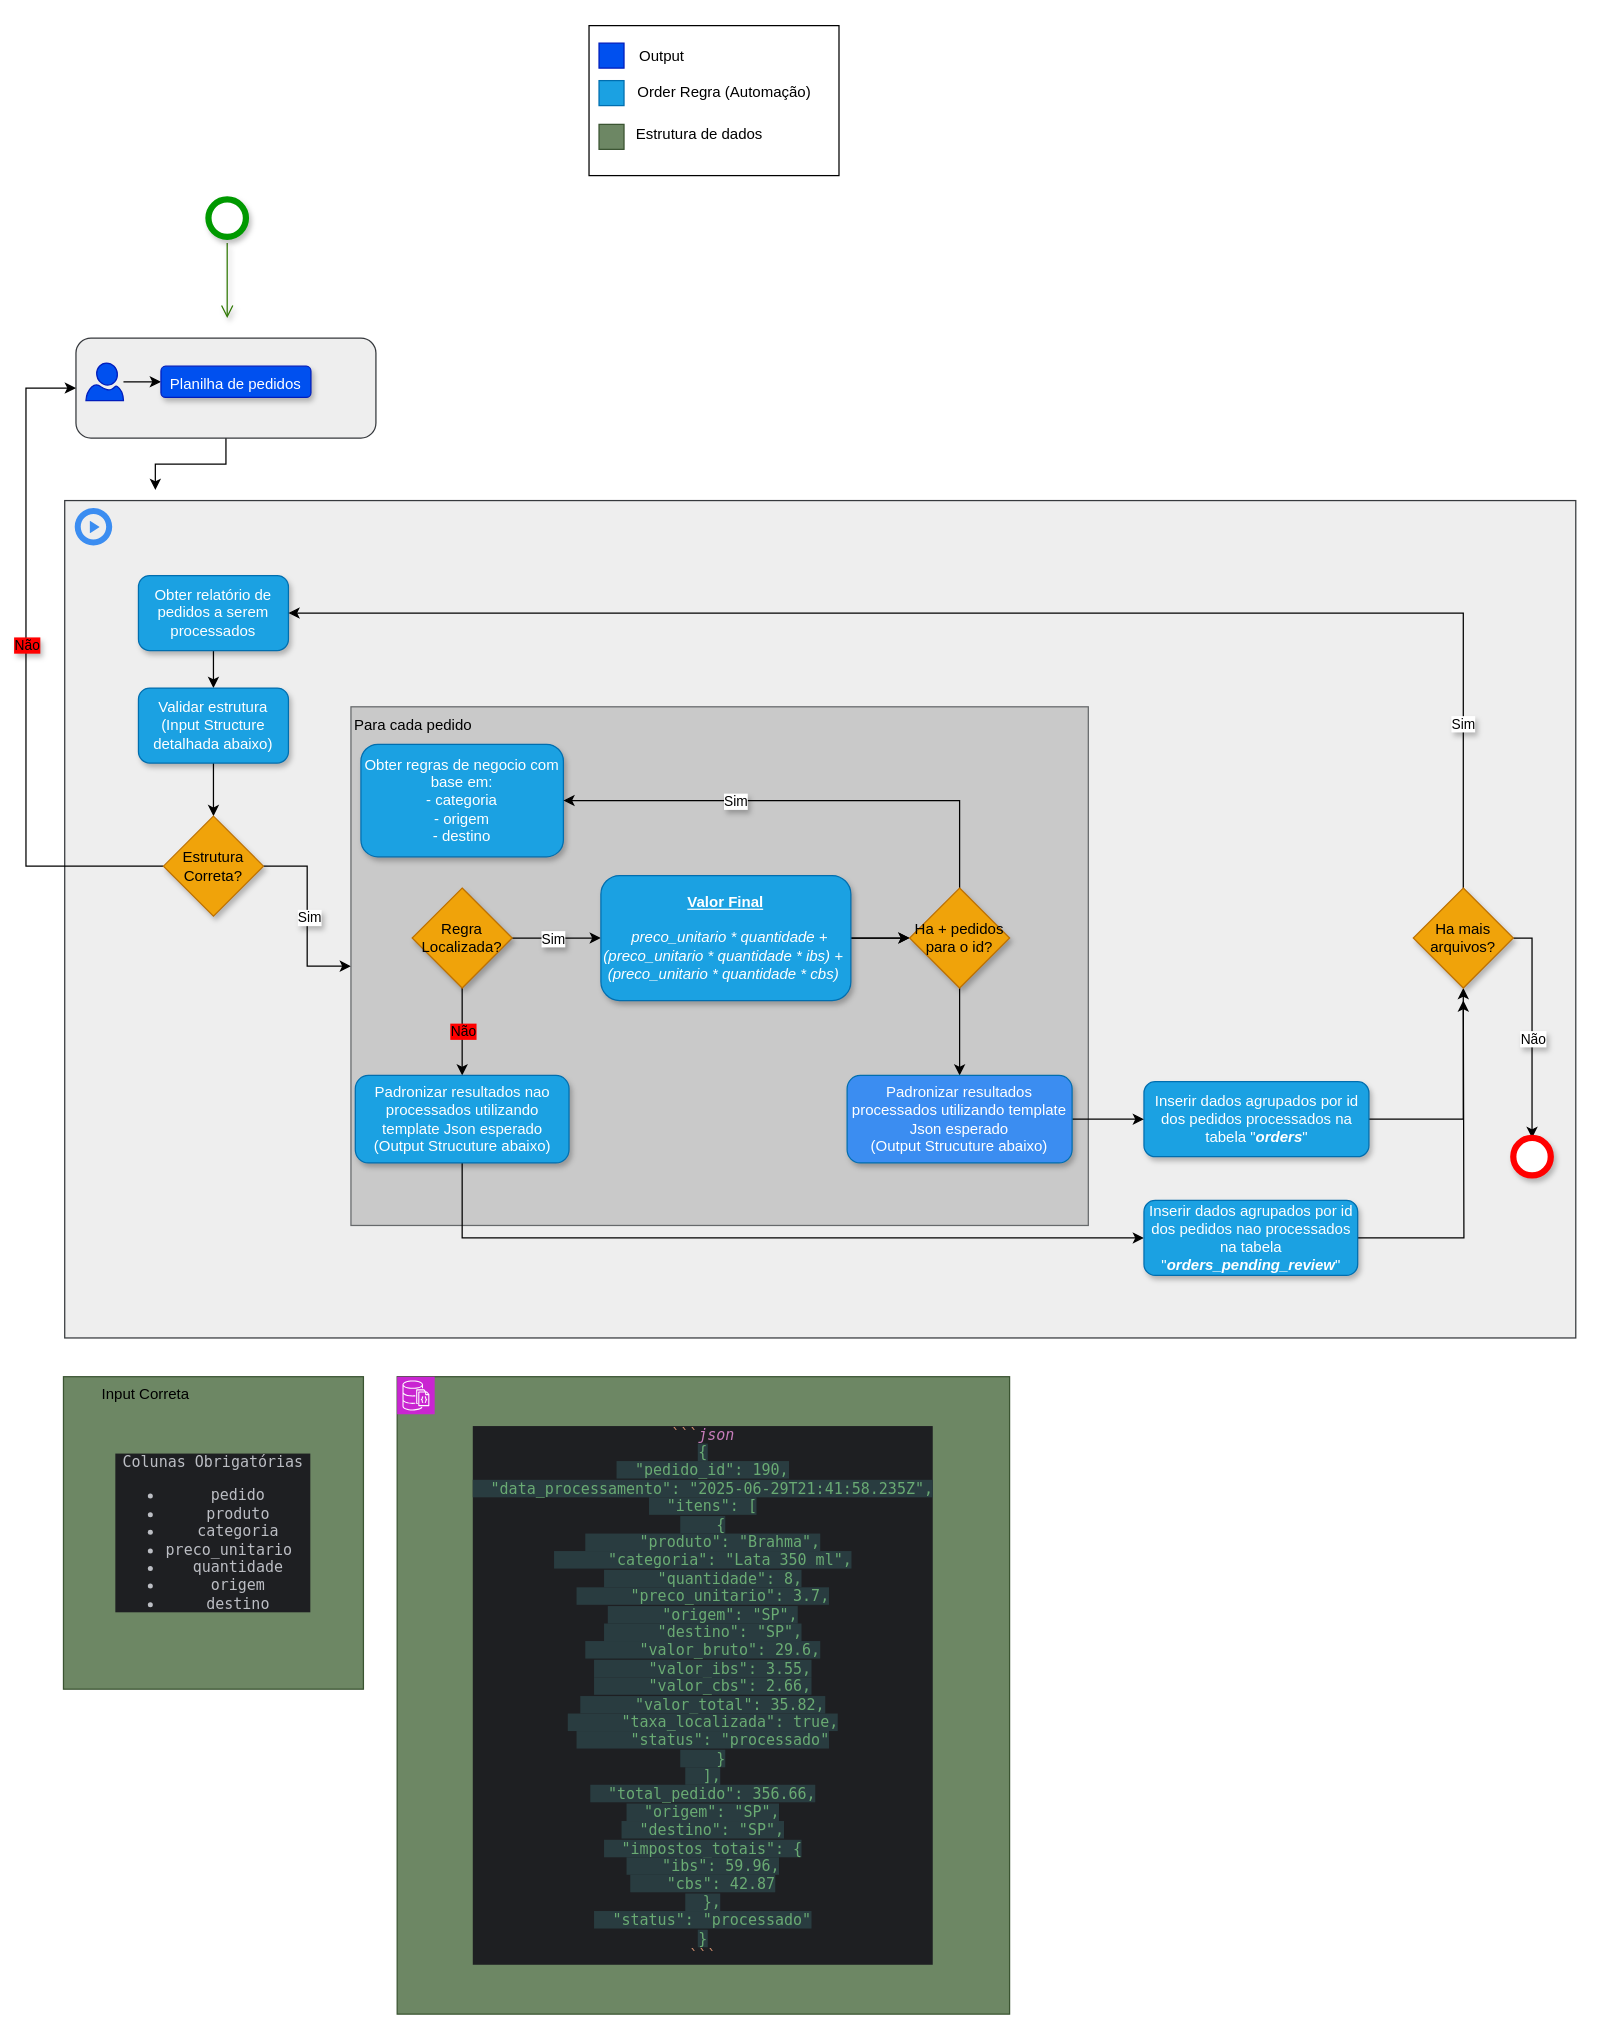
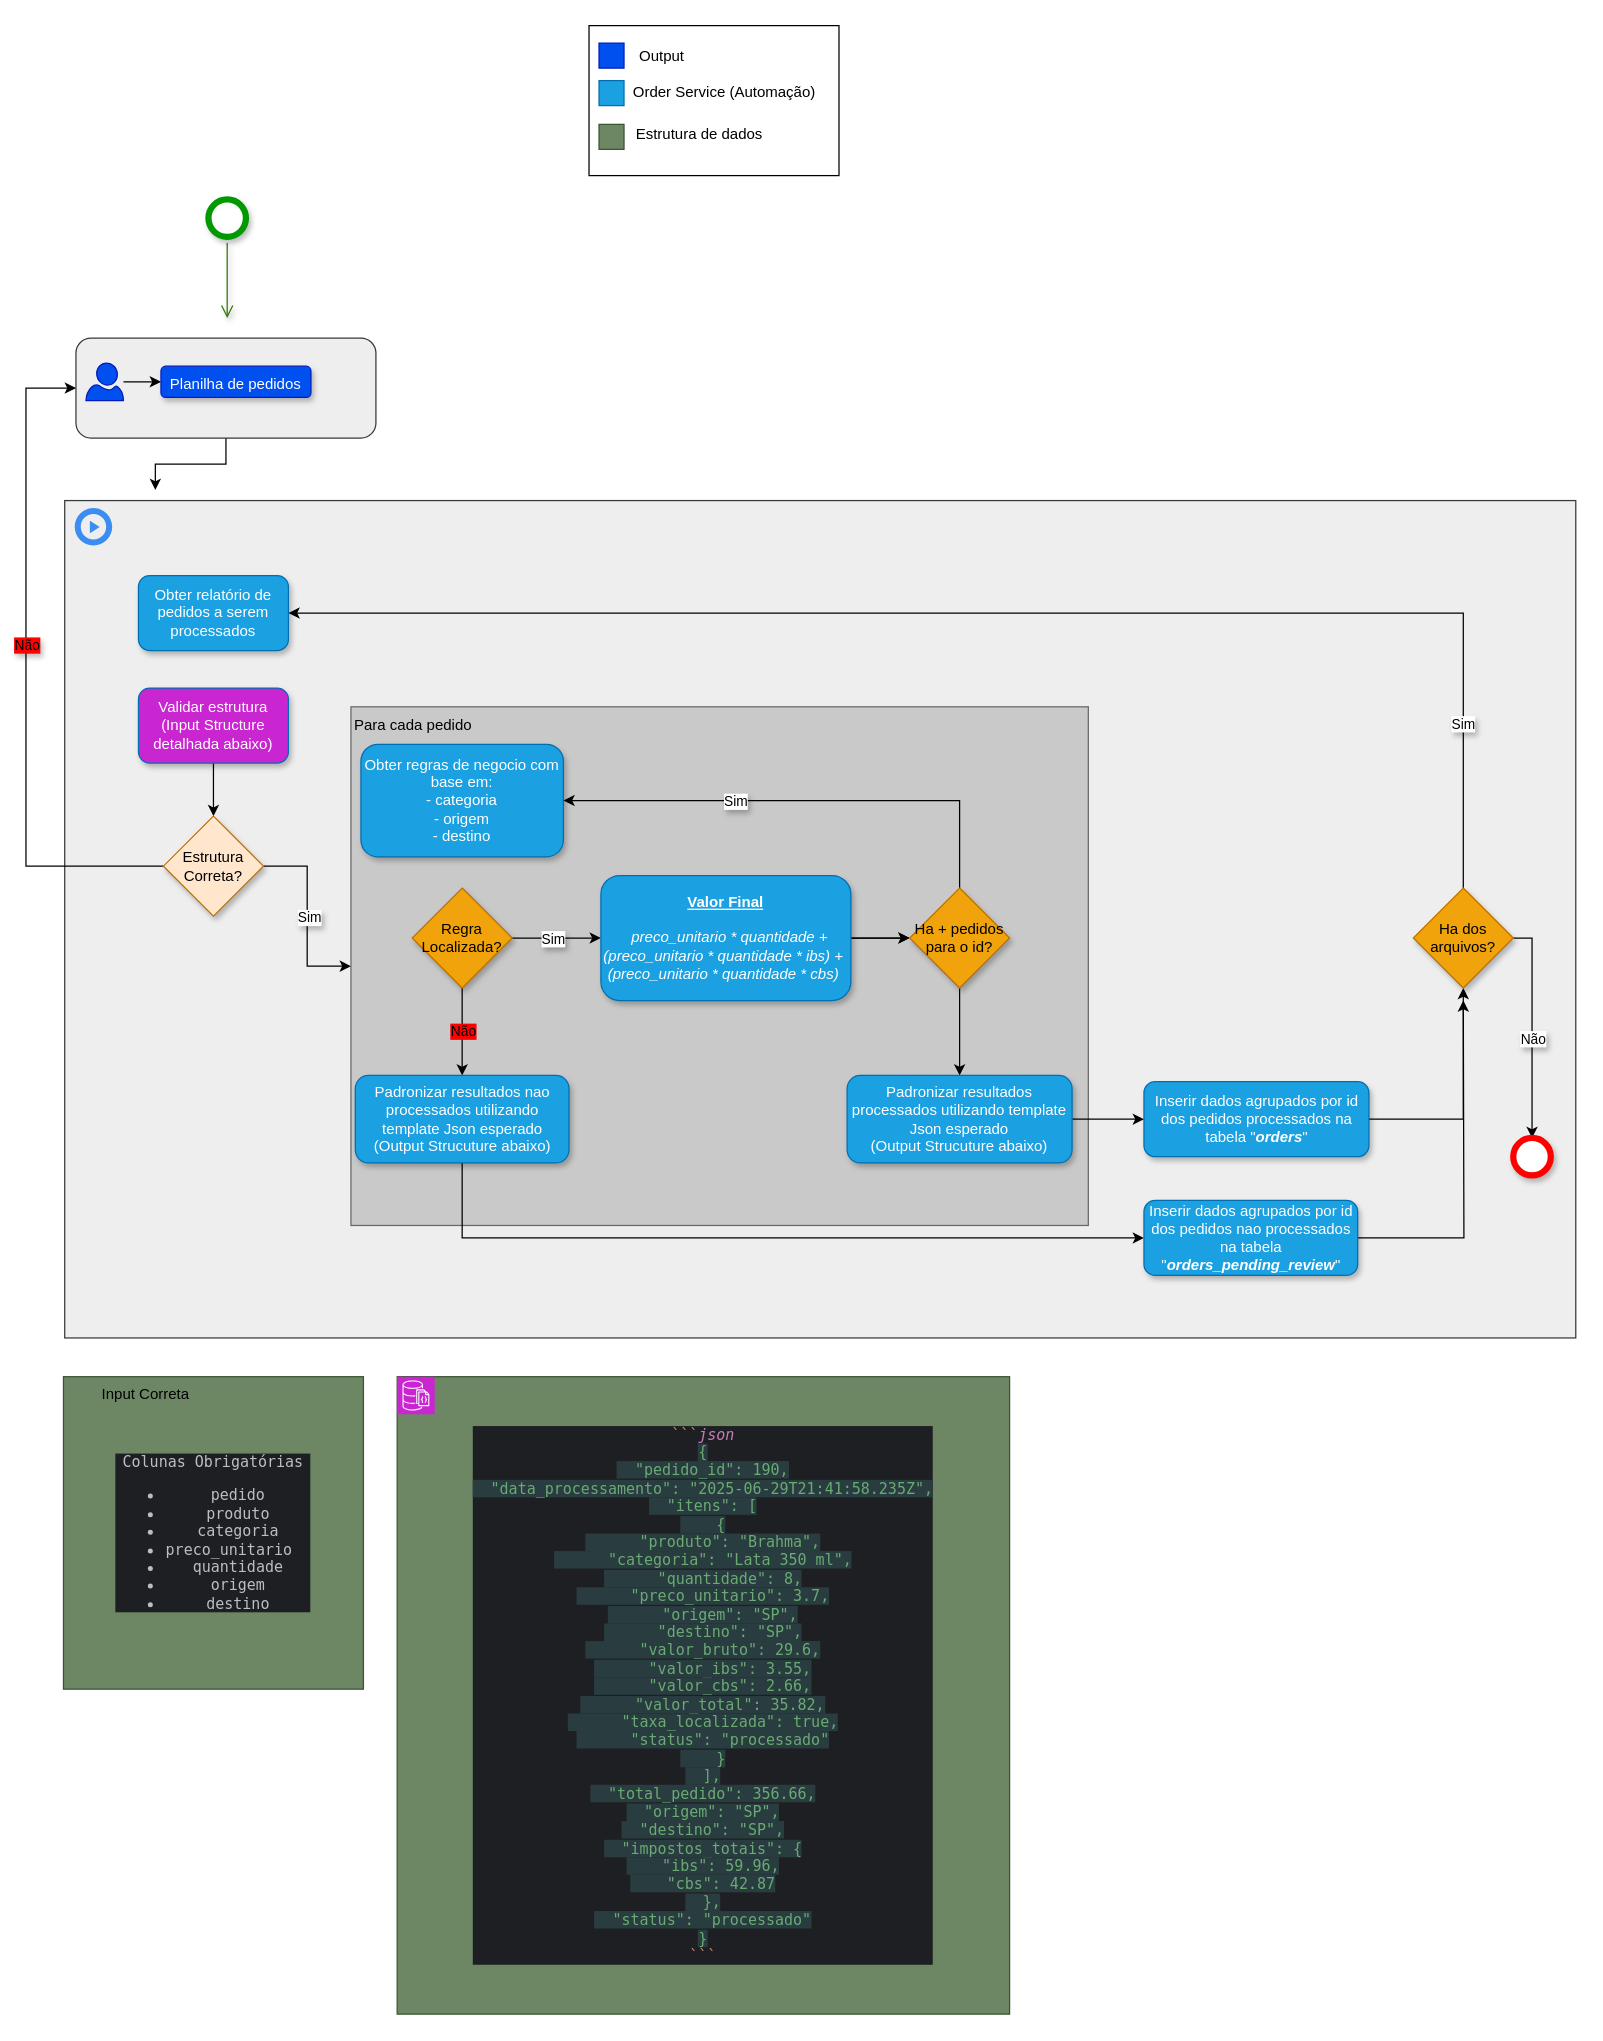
(724, 93) -> (724, 93)
(213, 674) -> none
(213, 726) -> (213, 726)
(213, 866) -> (213, 866)
(1463, 938) -> (1463, 938)
(959, 1119) -> (959, 1119)
